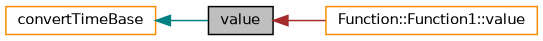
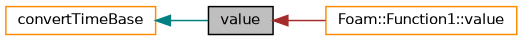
(432, 21) -> (421, 21)
